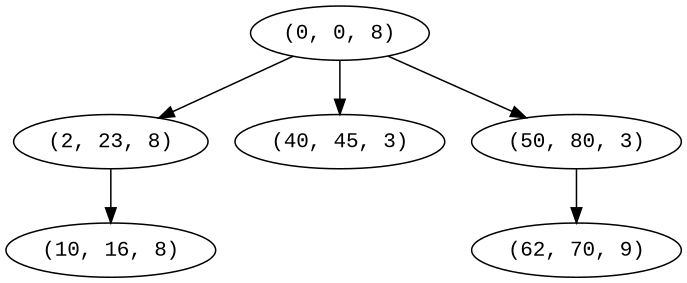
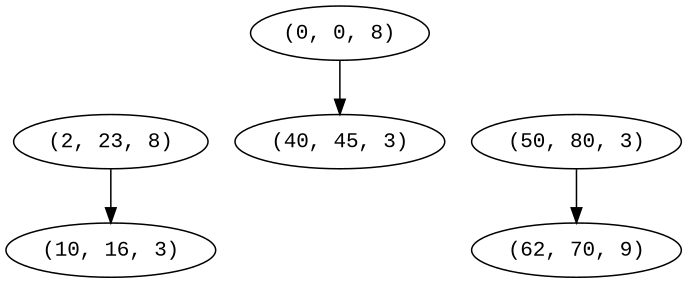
(233, 84) -> none
(450, 84) -> none
(111, 250) -> (111, 250)
